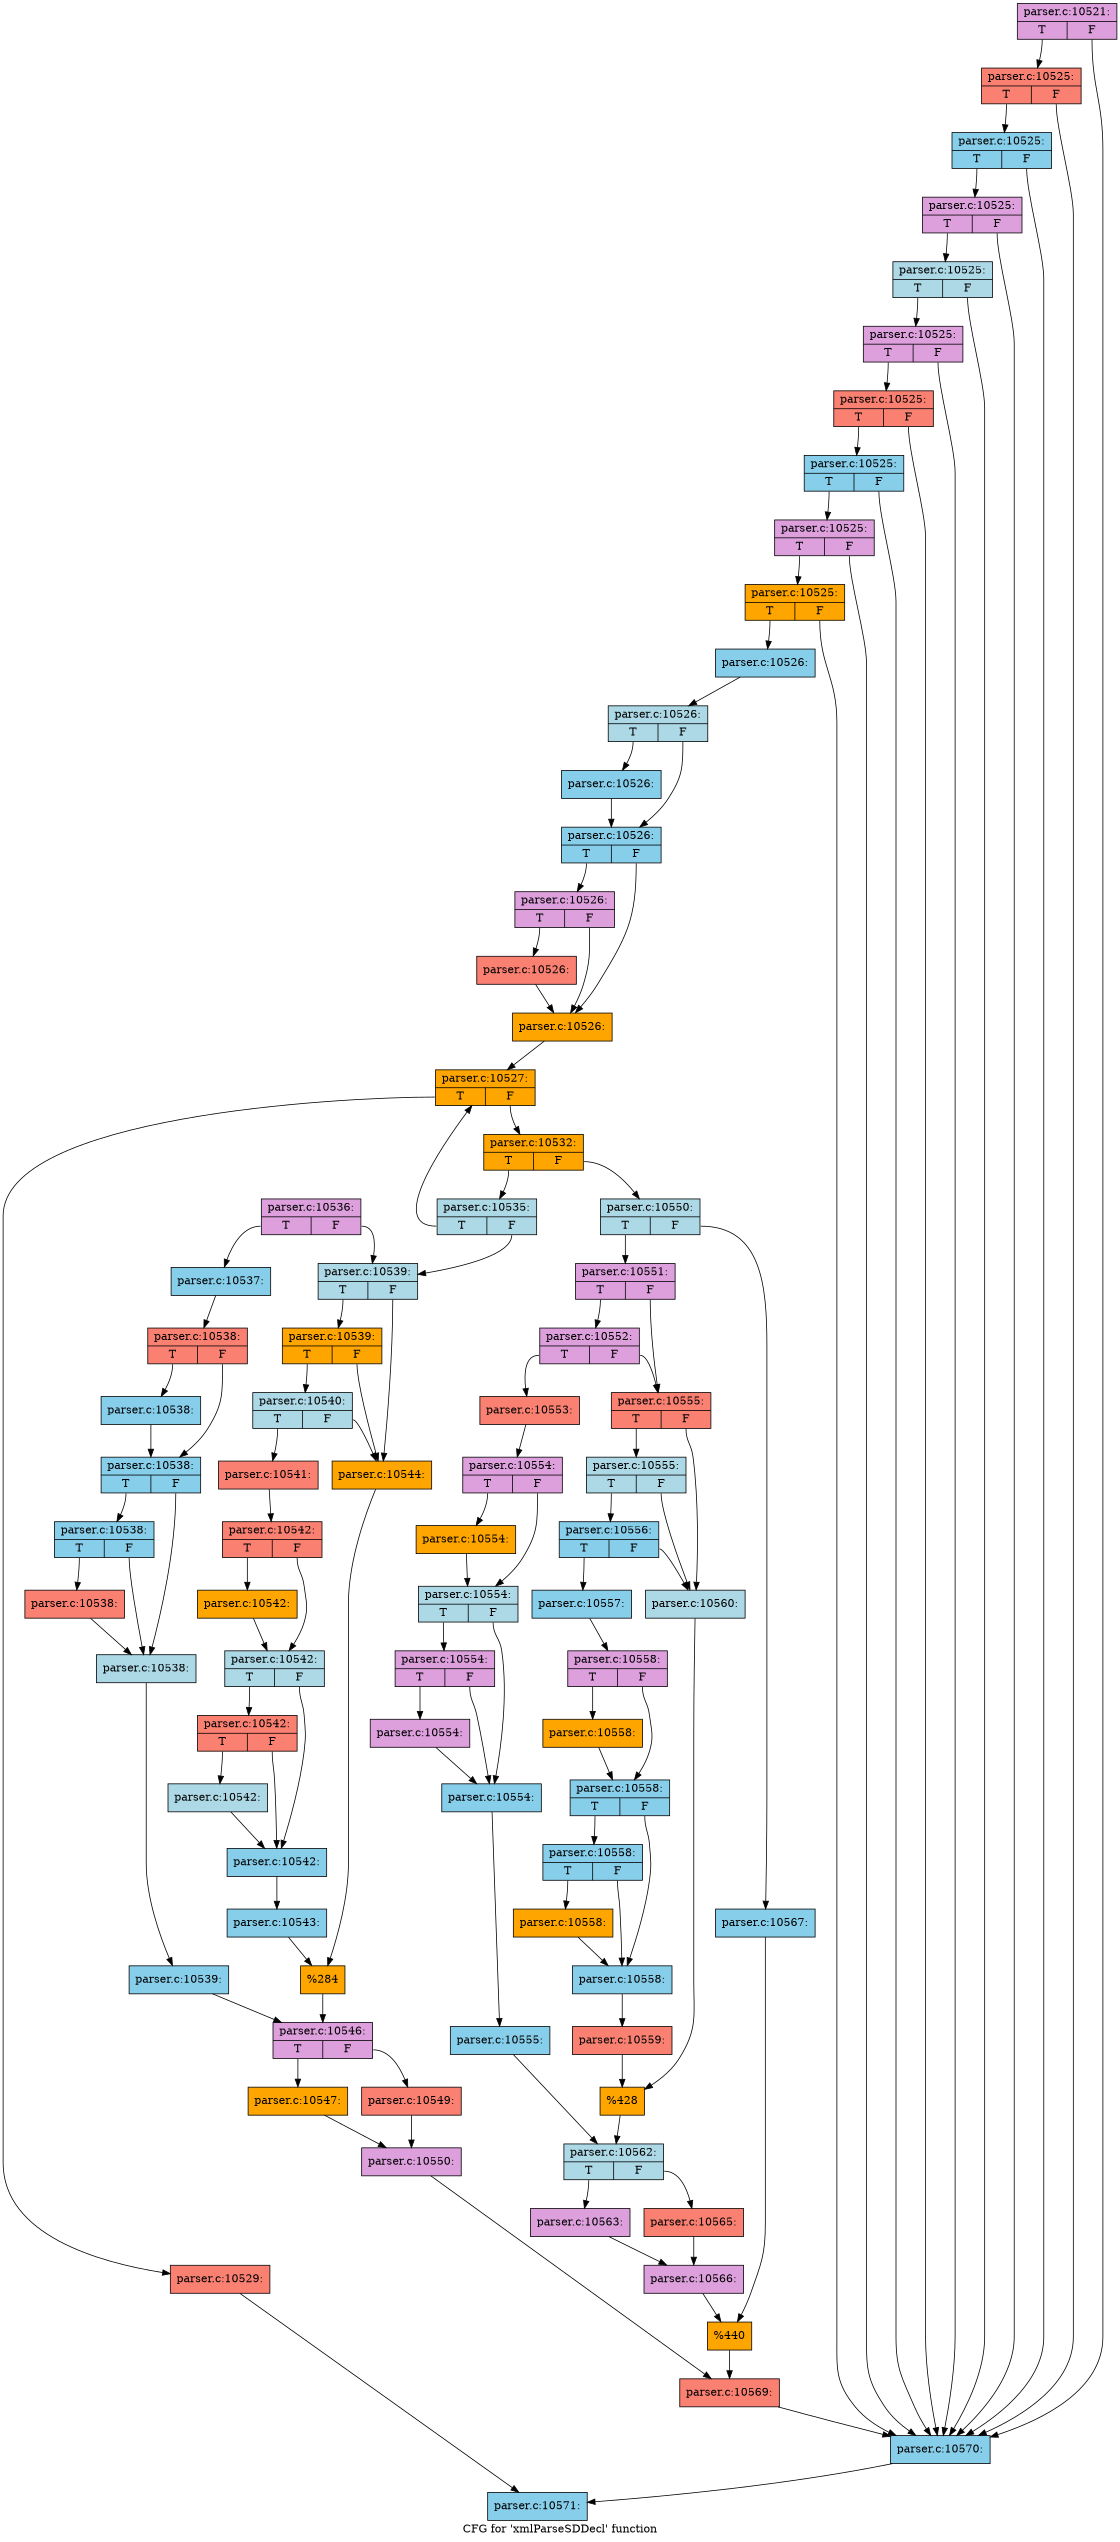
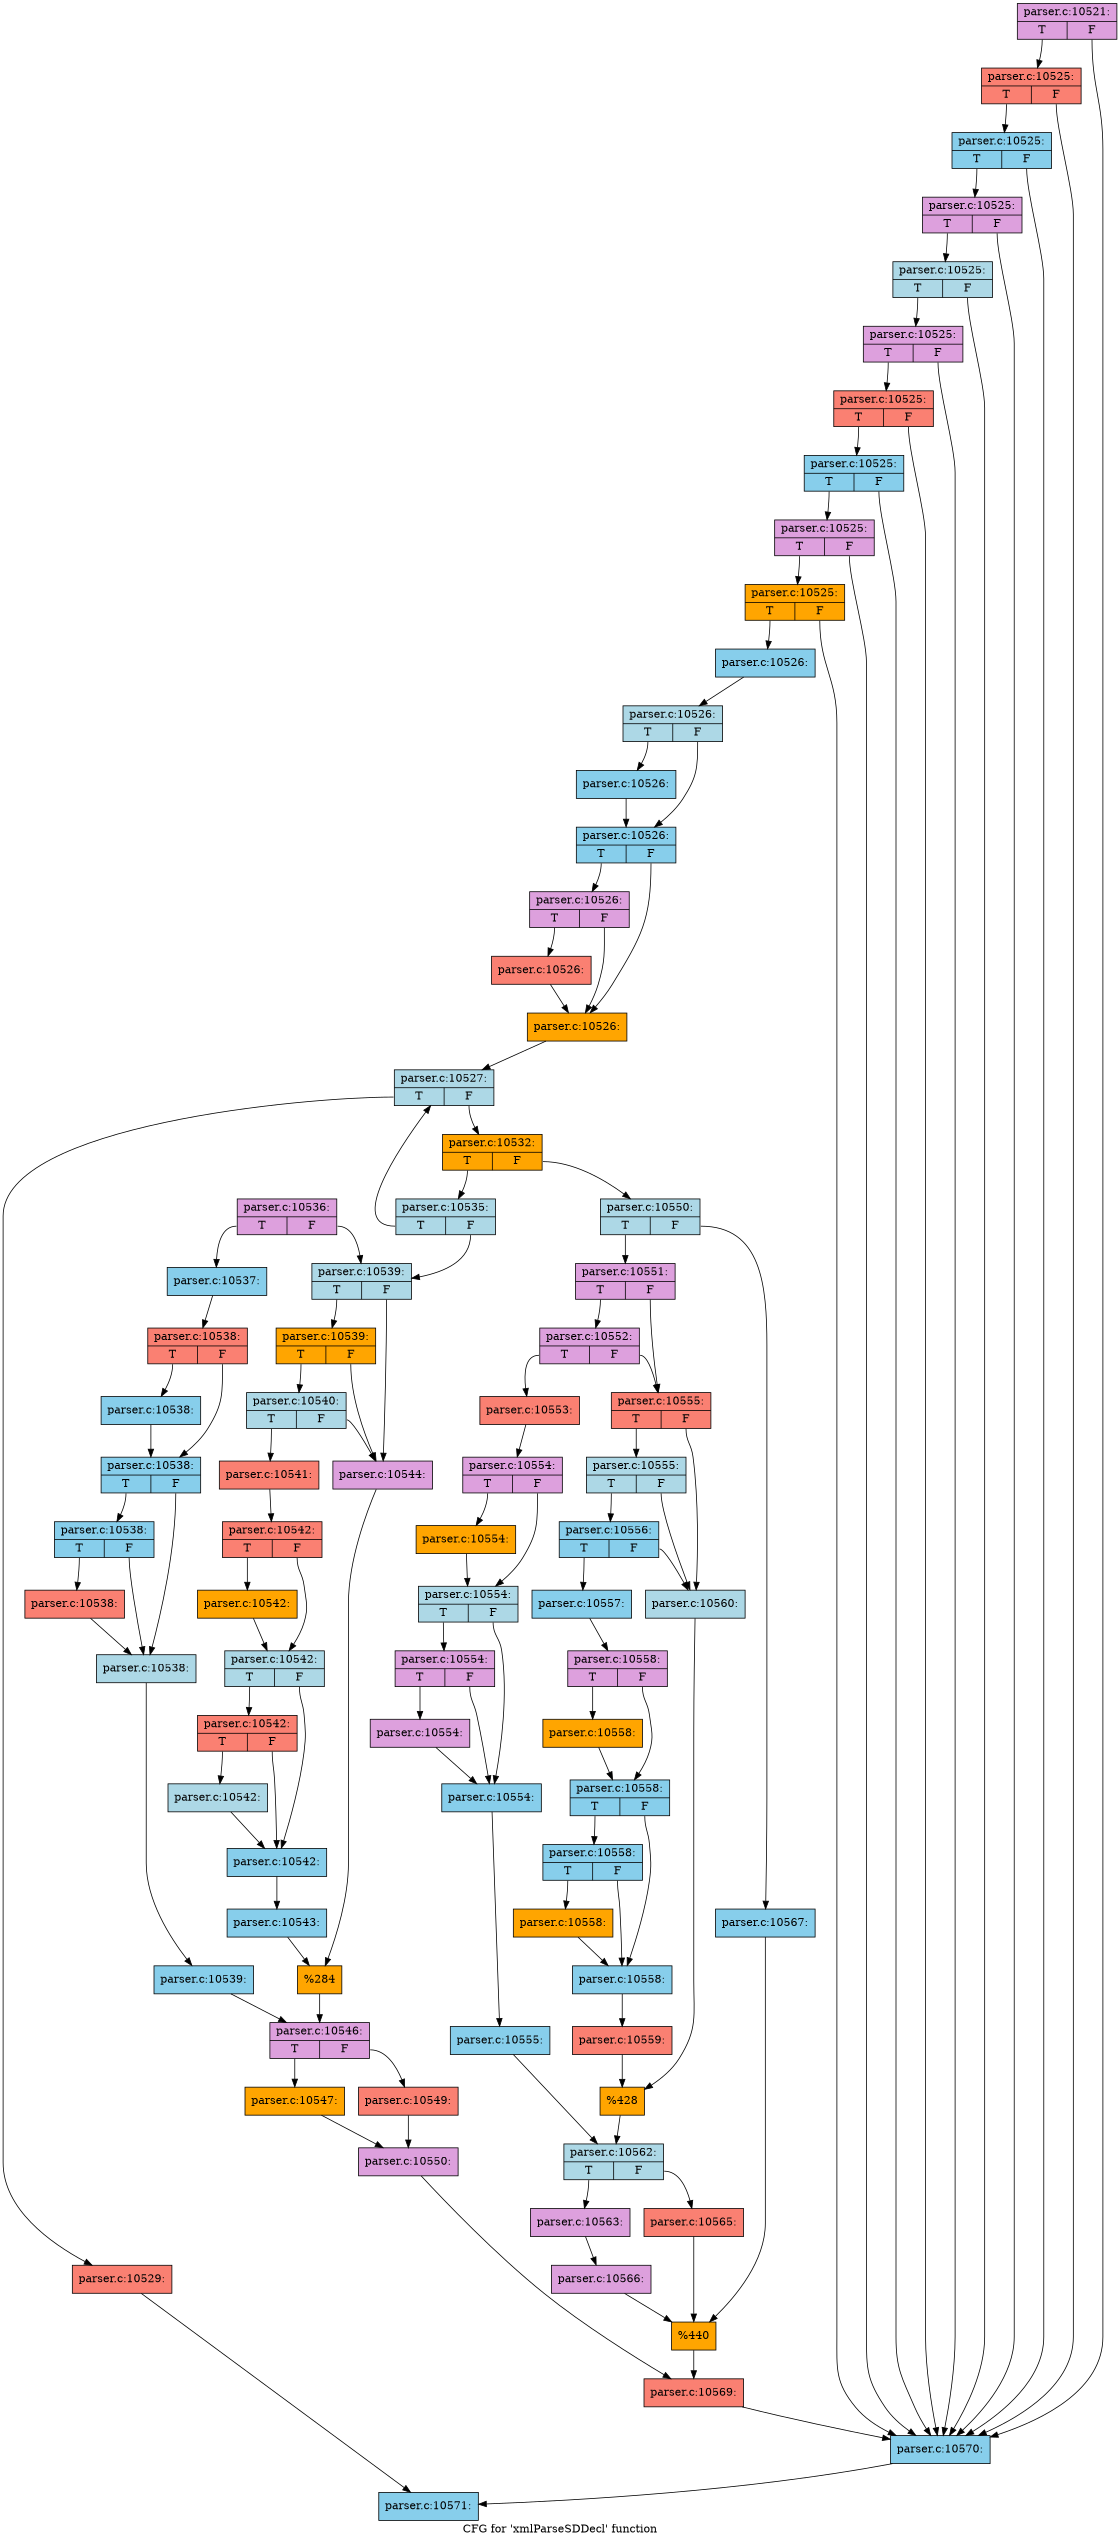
(485, 1088) -> (444, 1088)
(382, 1475) -> (383, 1475)
(694, 2247) -> (694, 2275)
